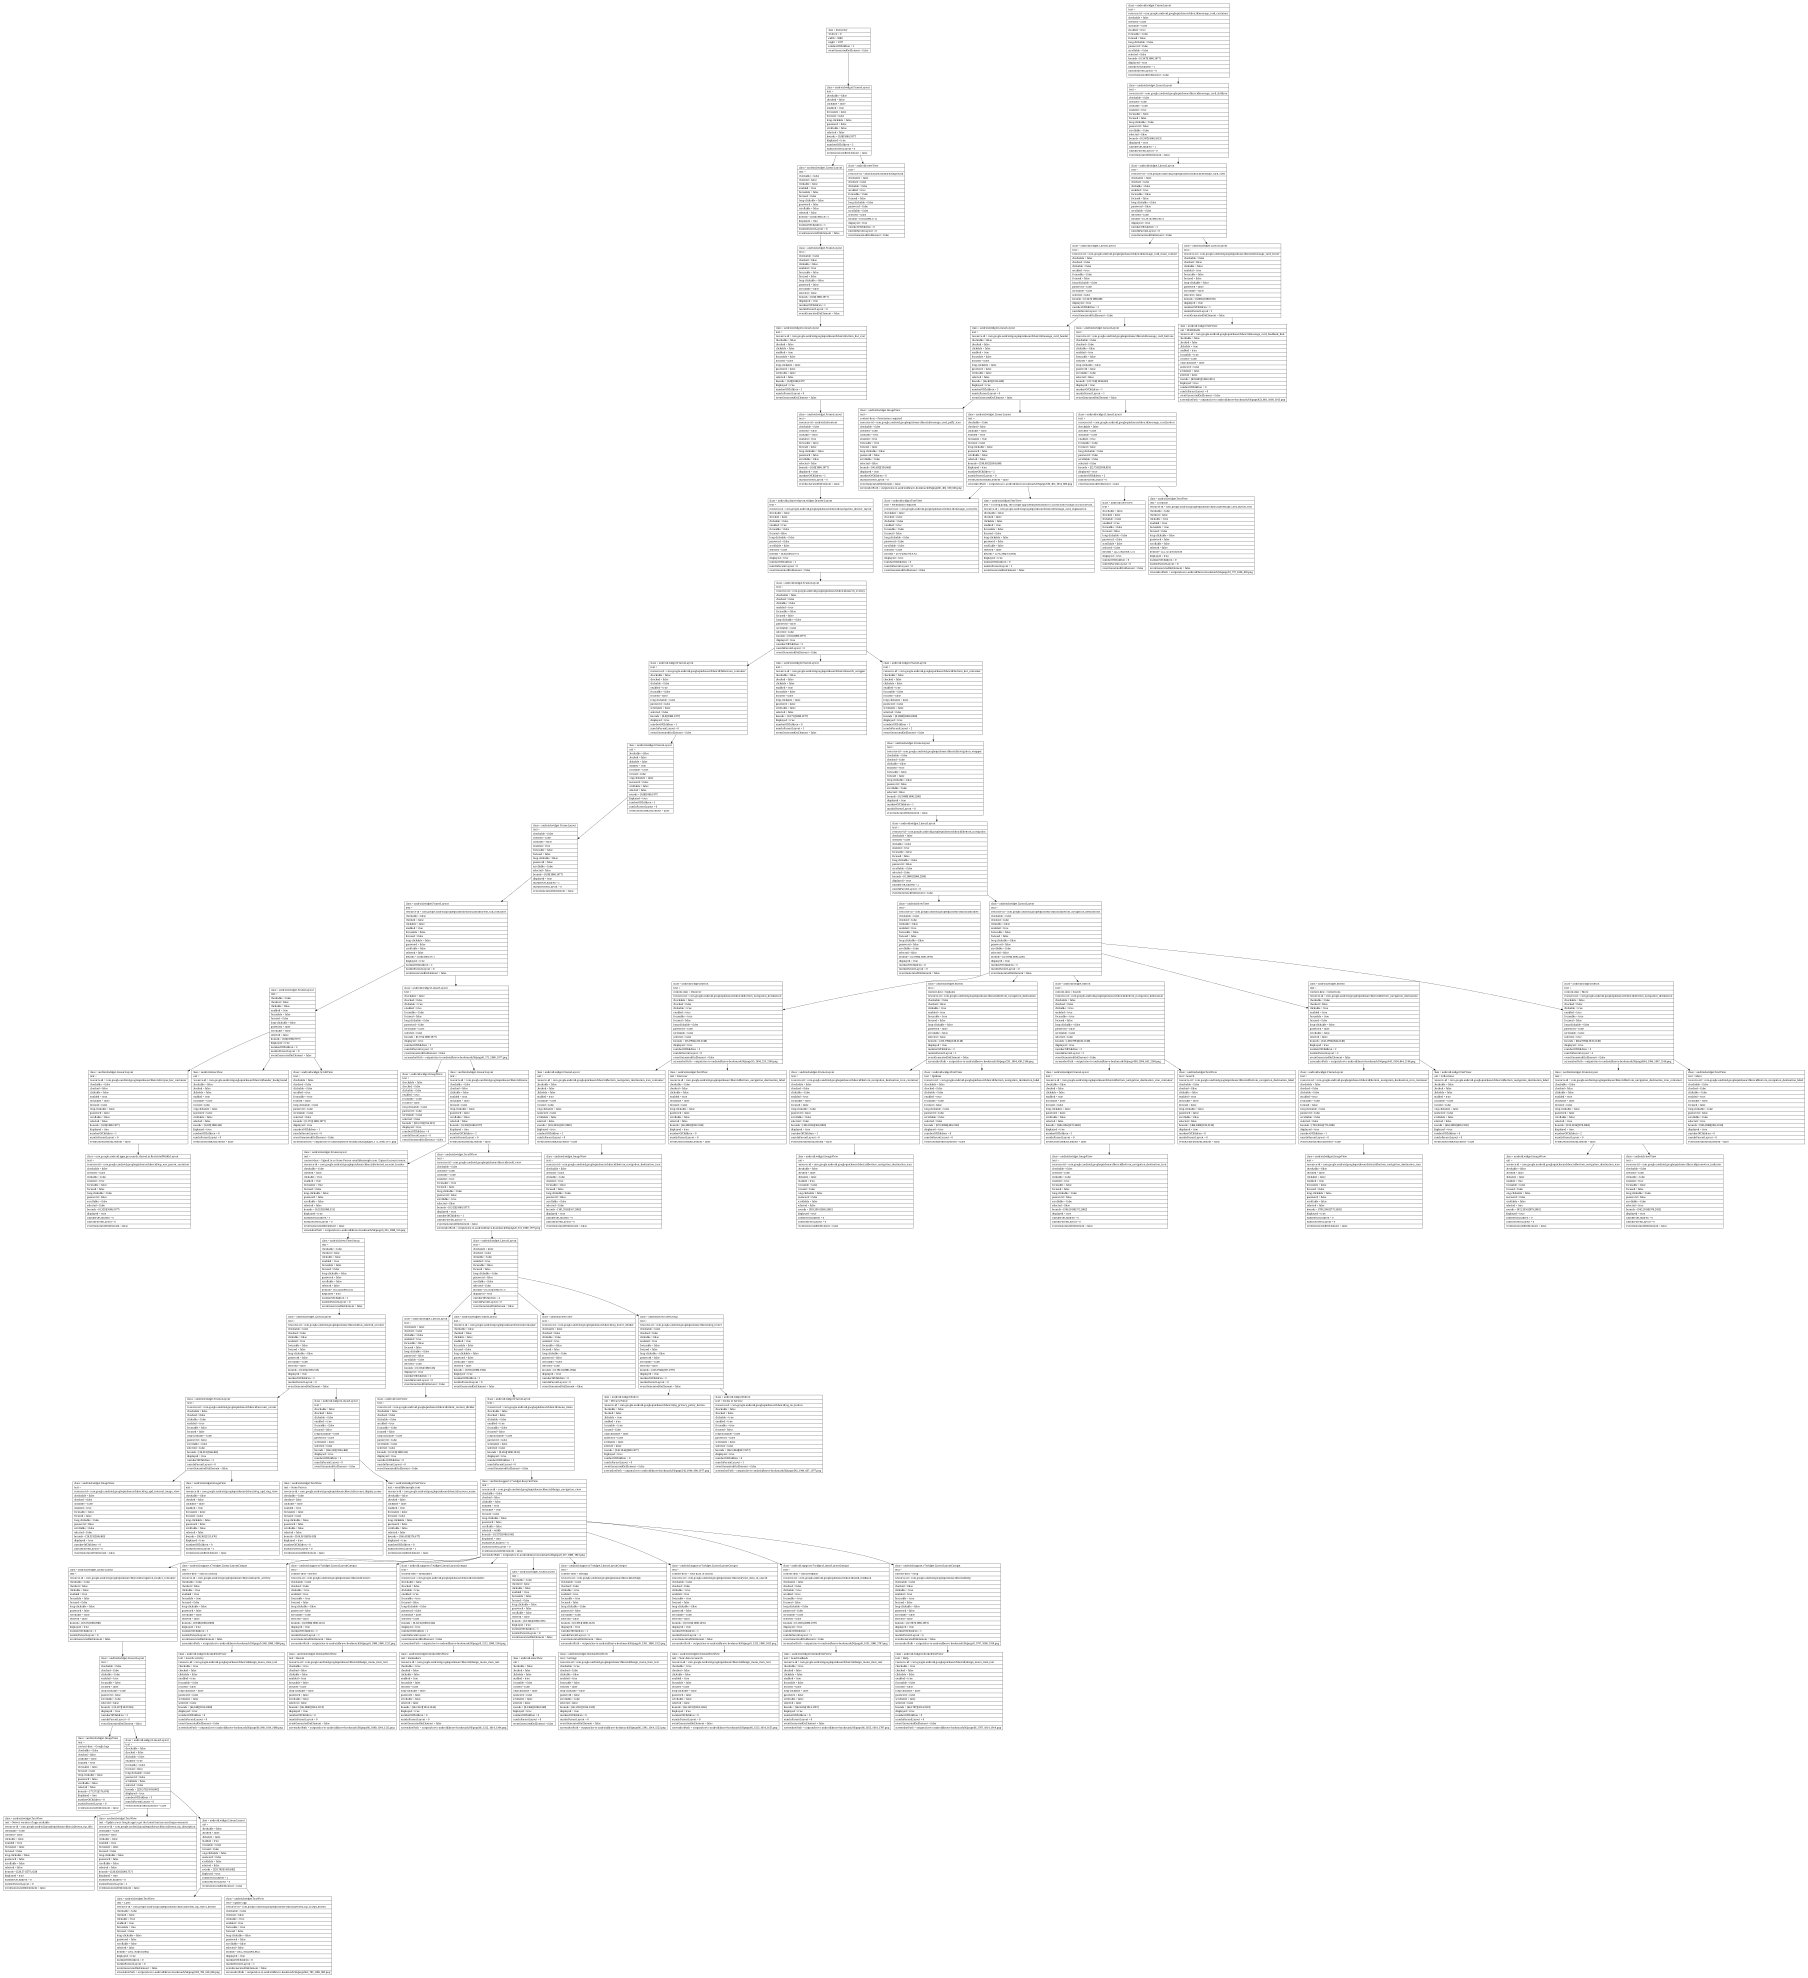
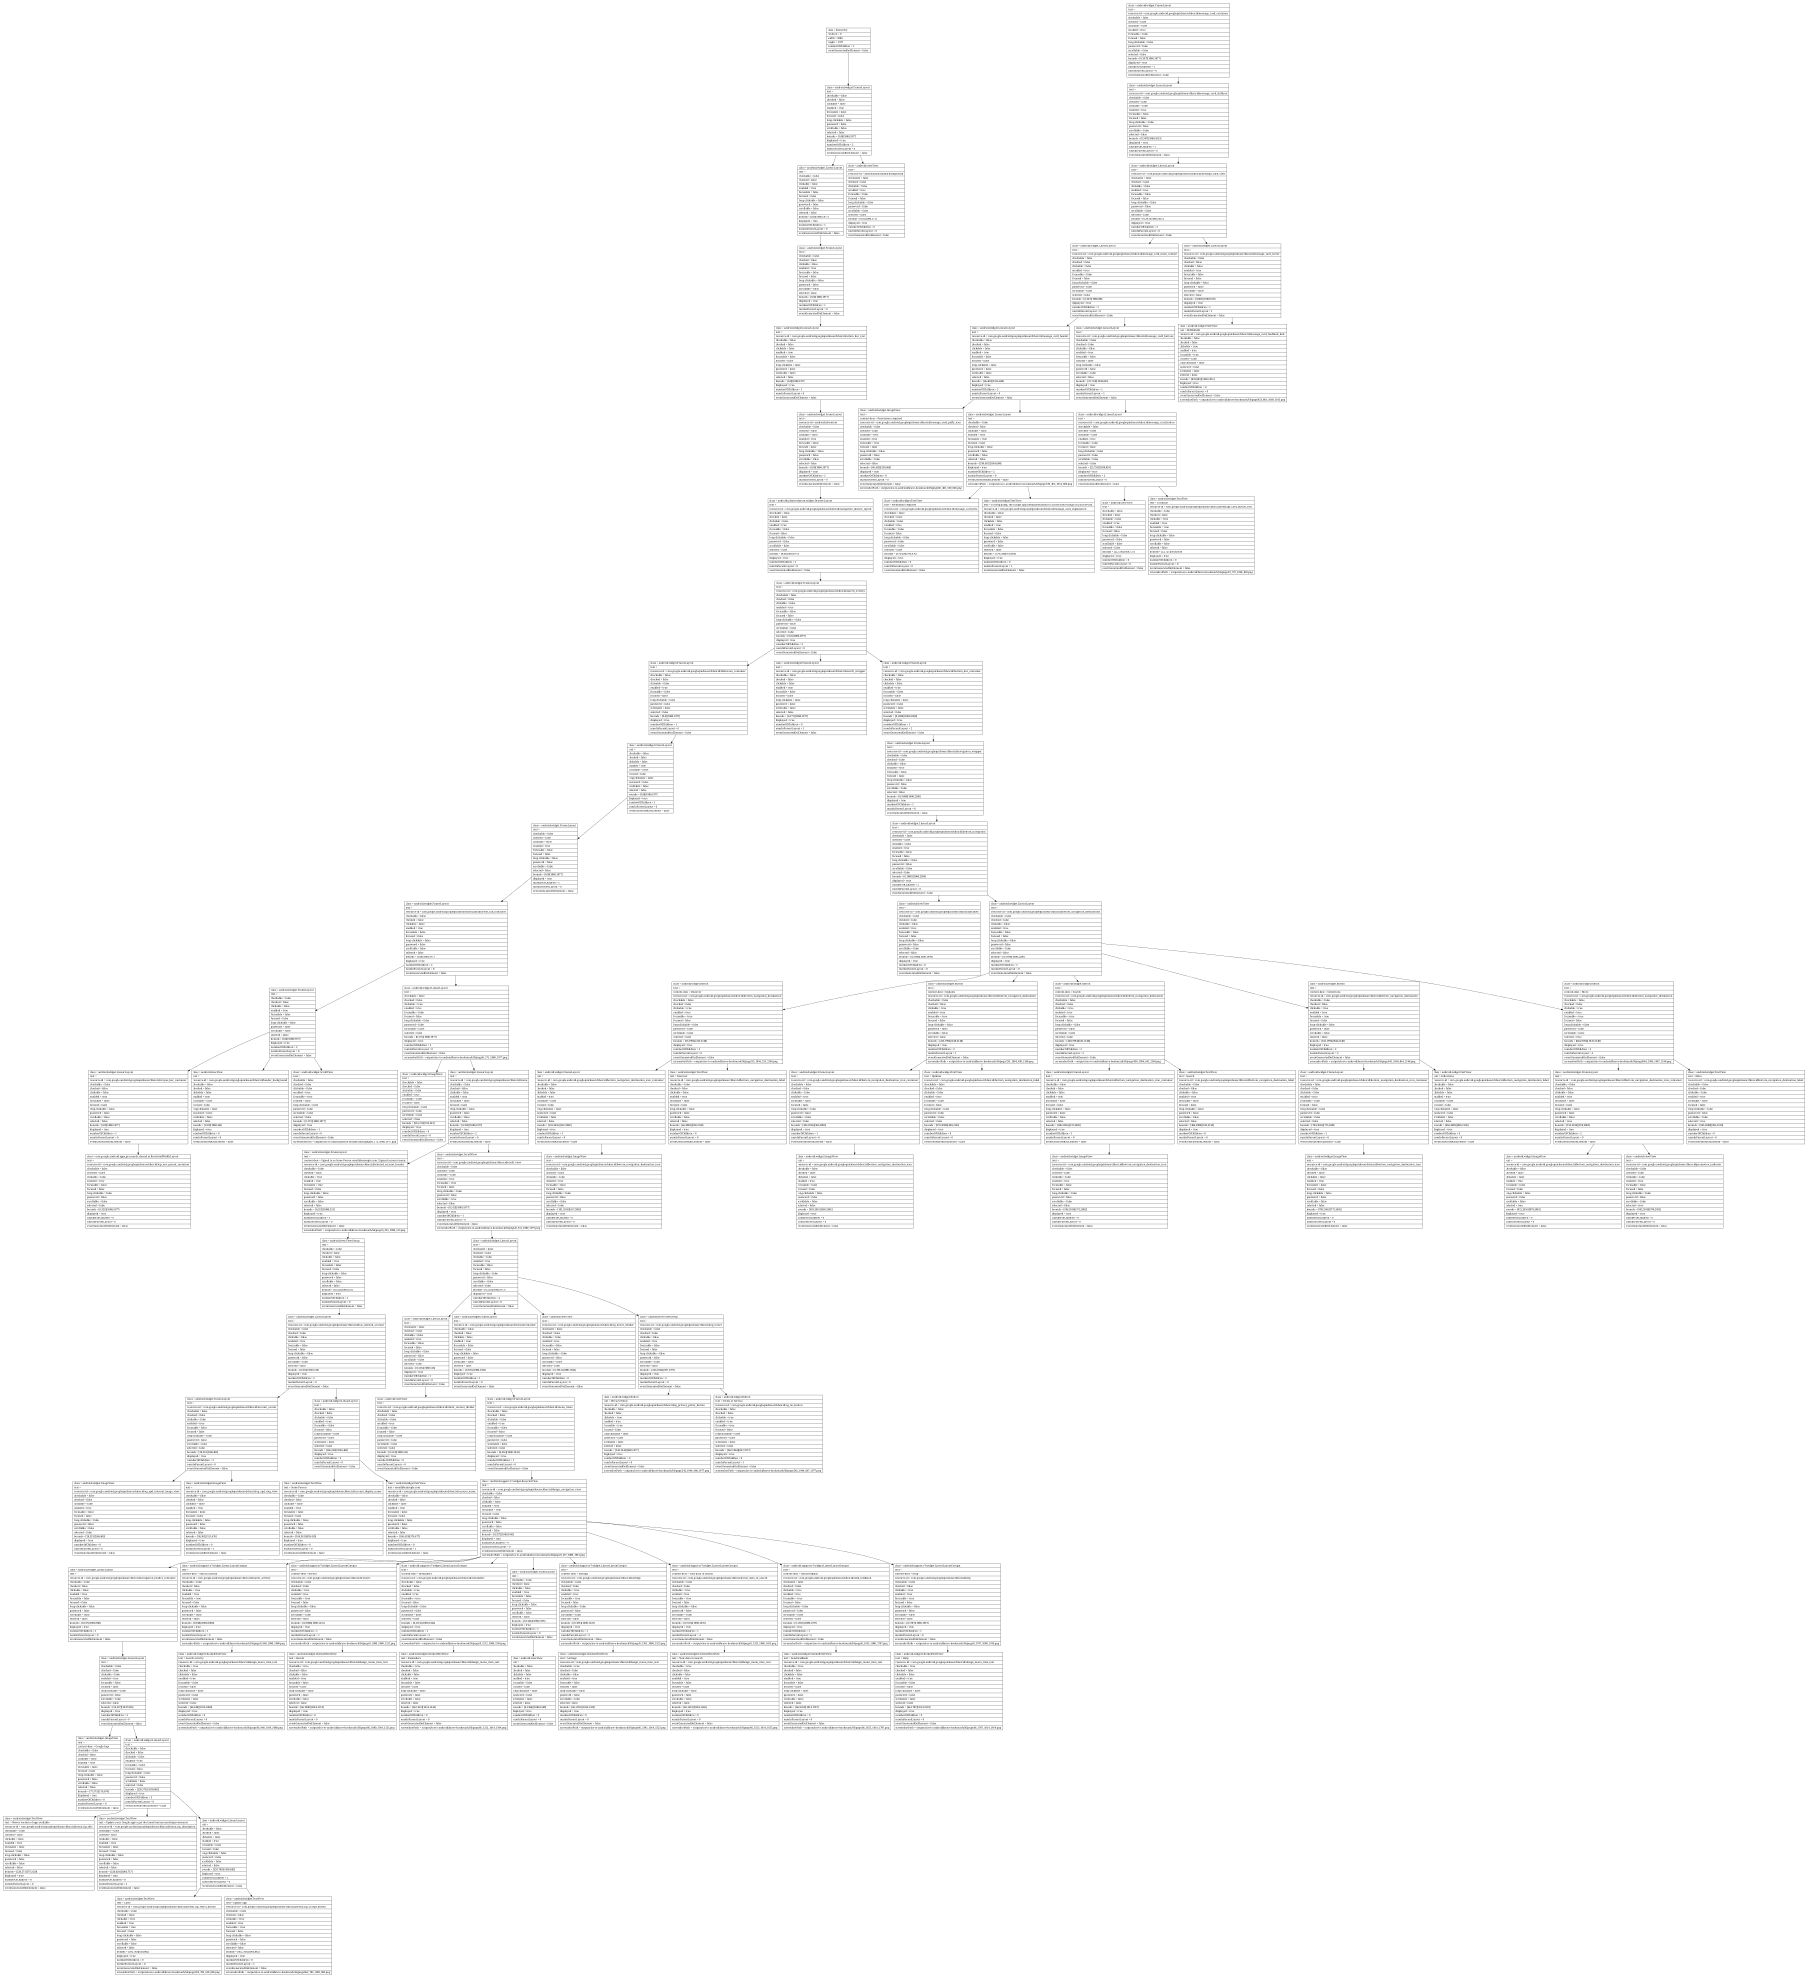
(491, 1530) -> (491, 1530)
